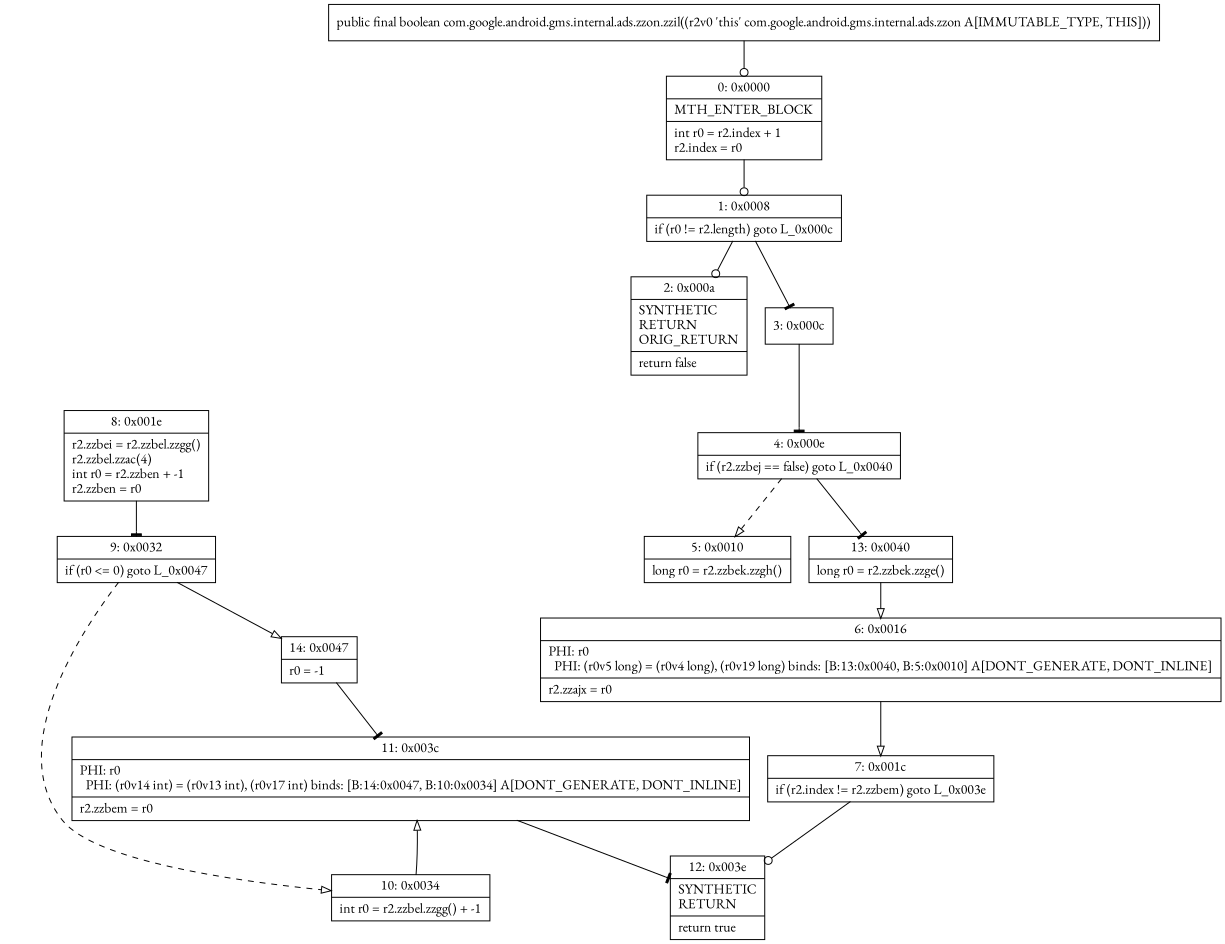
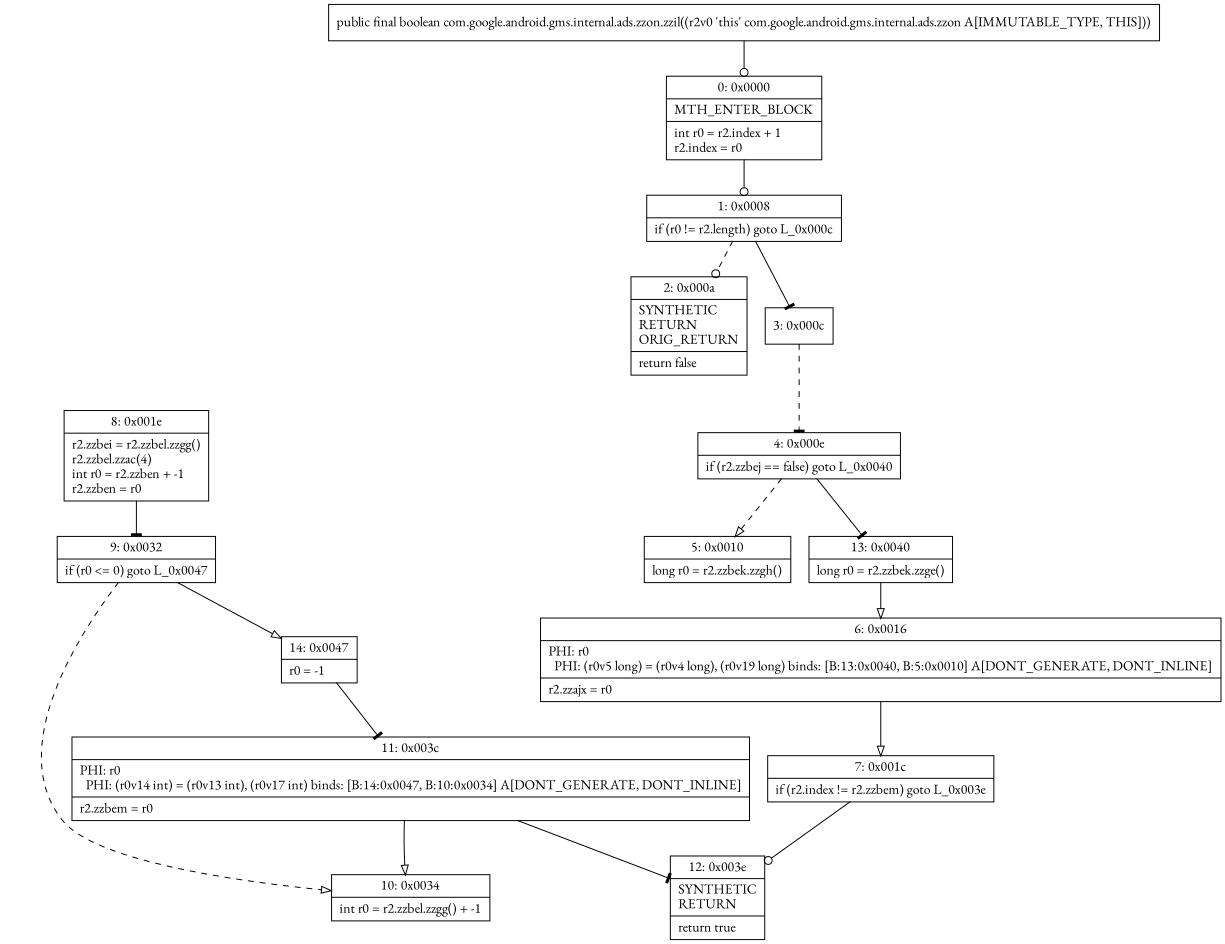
(725, 255) -> (725, 255)
(799, 386) -> (799, 386)
(417, 853) -> (404, 843)
